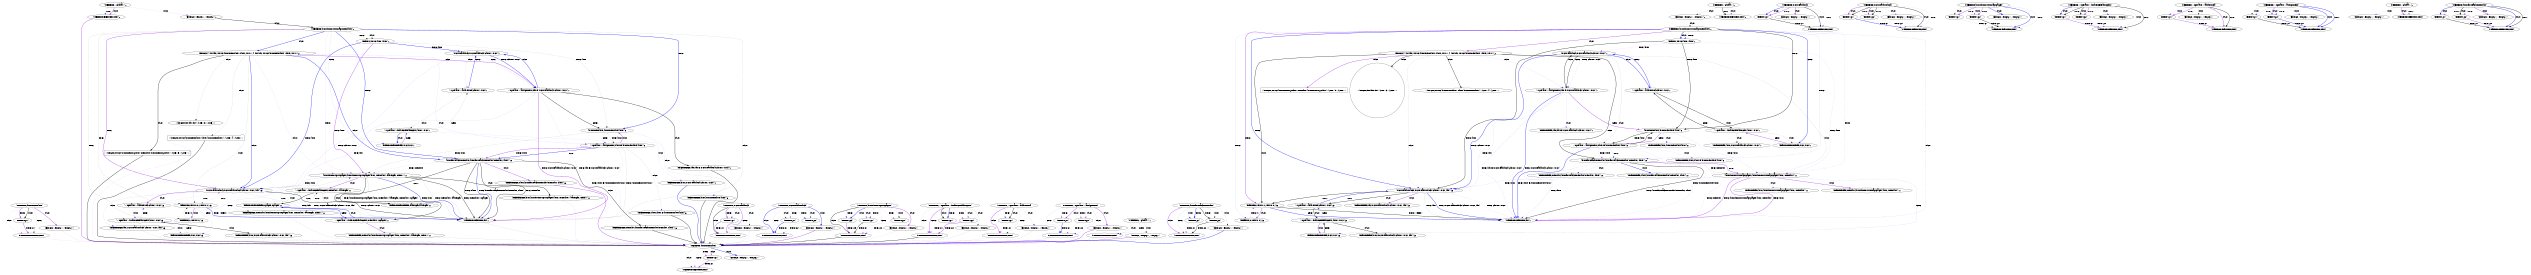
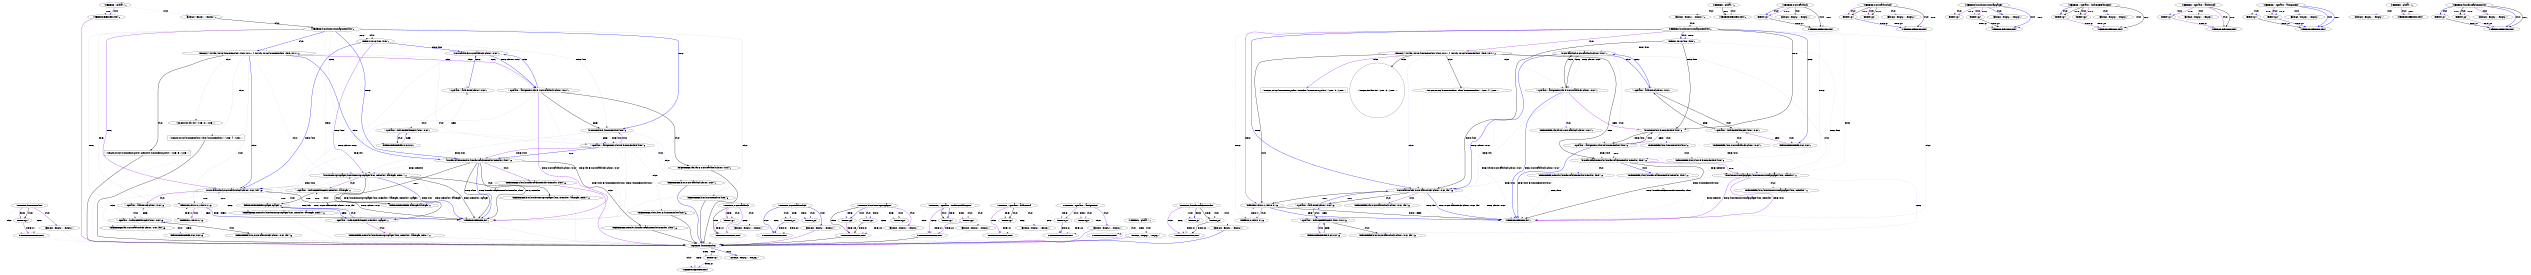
(1867, 190) -> none
